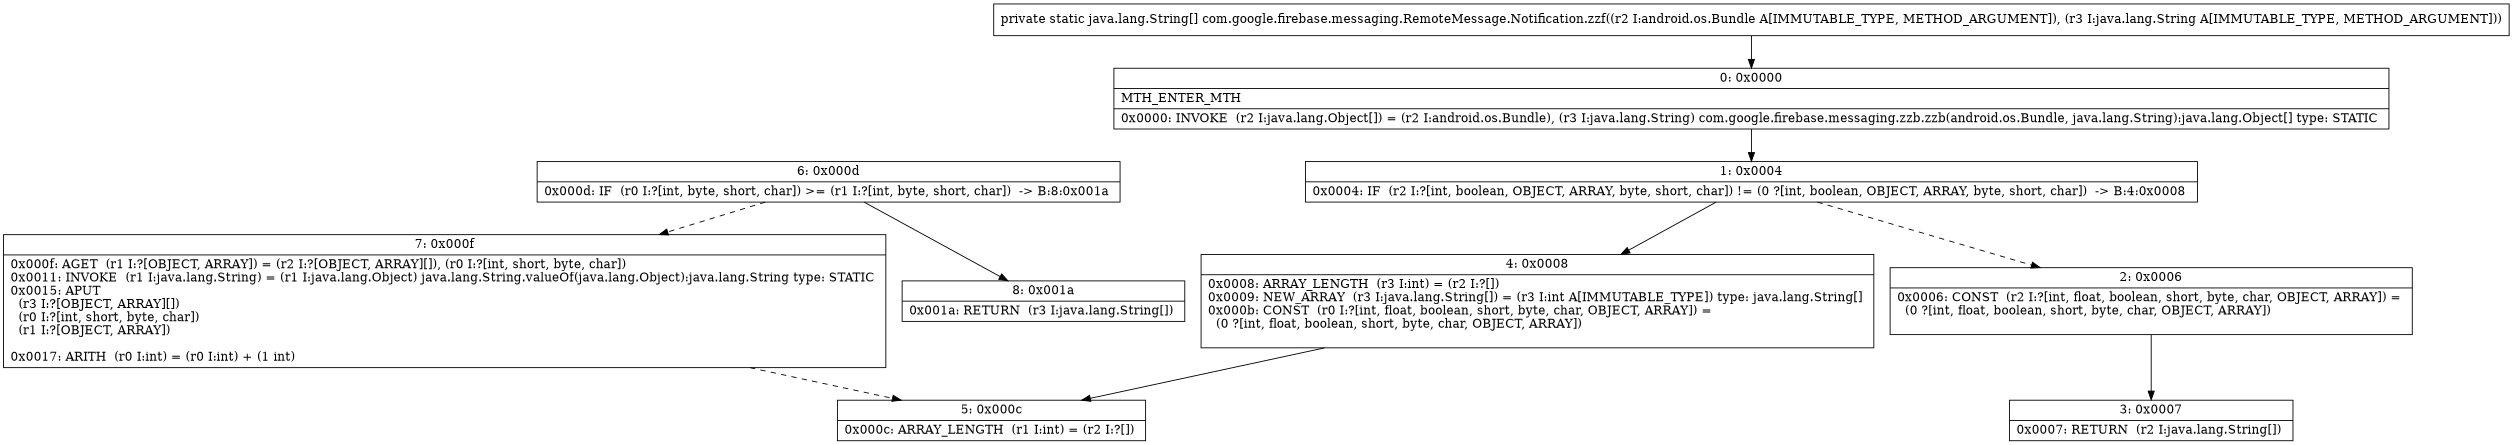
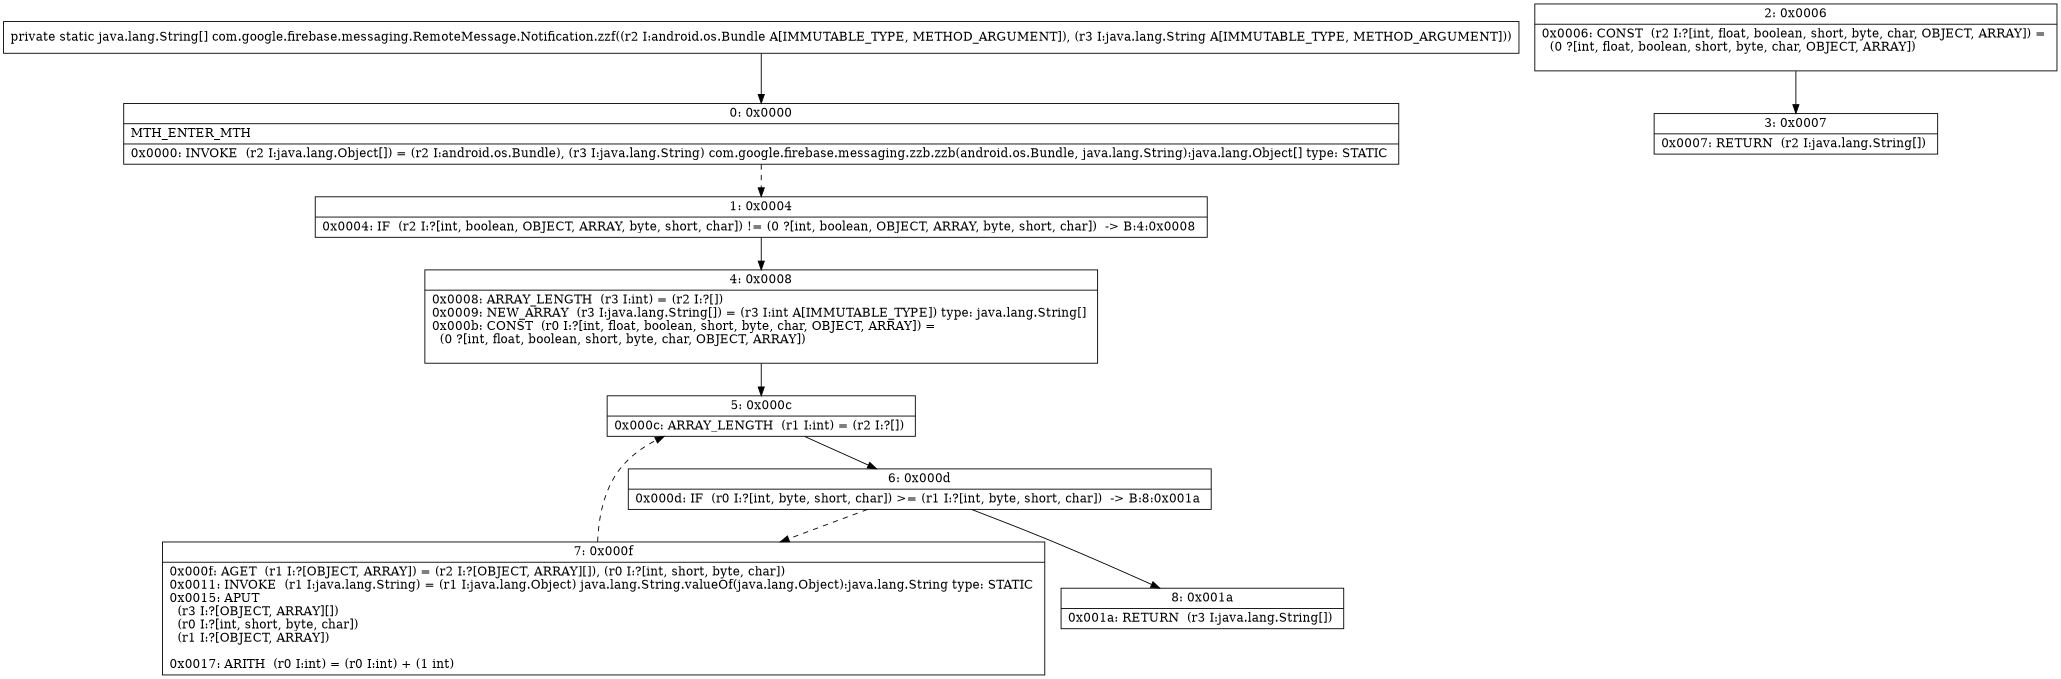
(1751, 141) -> (761, 176)
(1925, 234) -> none
none -> (836, 451)
